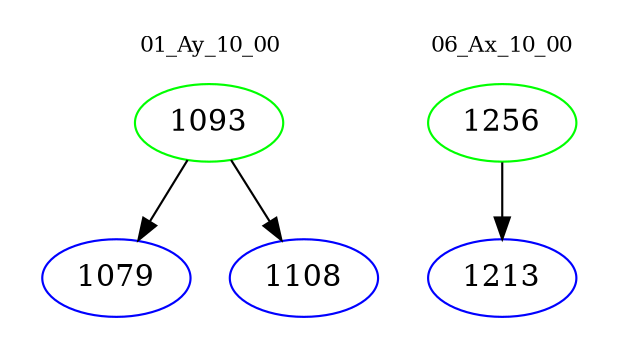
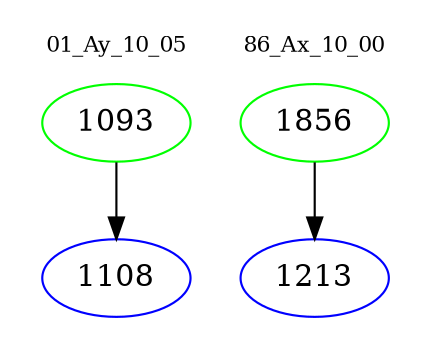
(210, 46) -> (116, 46)
(502, 46) -> (315, 46)
(502, 123) -> (315, 123)
(116, 278) -> none
